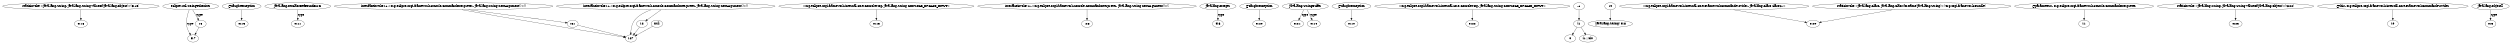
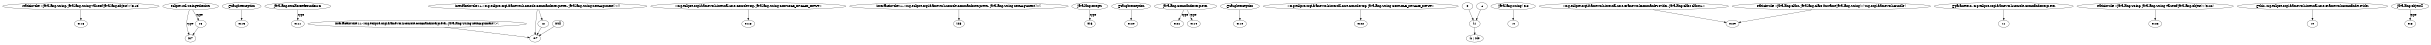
(1305, 6) -> (1186, 6)
(1610, 14) -> (1513, 14)
(573, 24) -> none
(1575, 30) -> (1471, 14)
